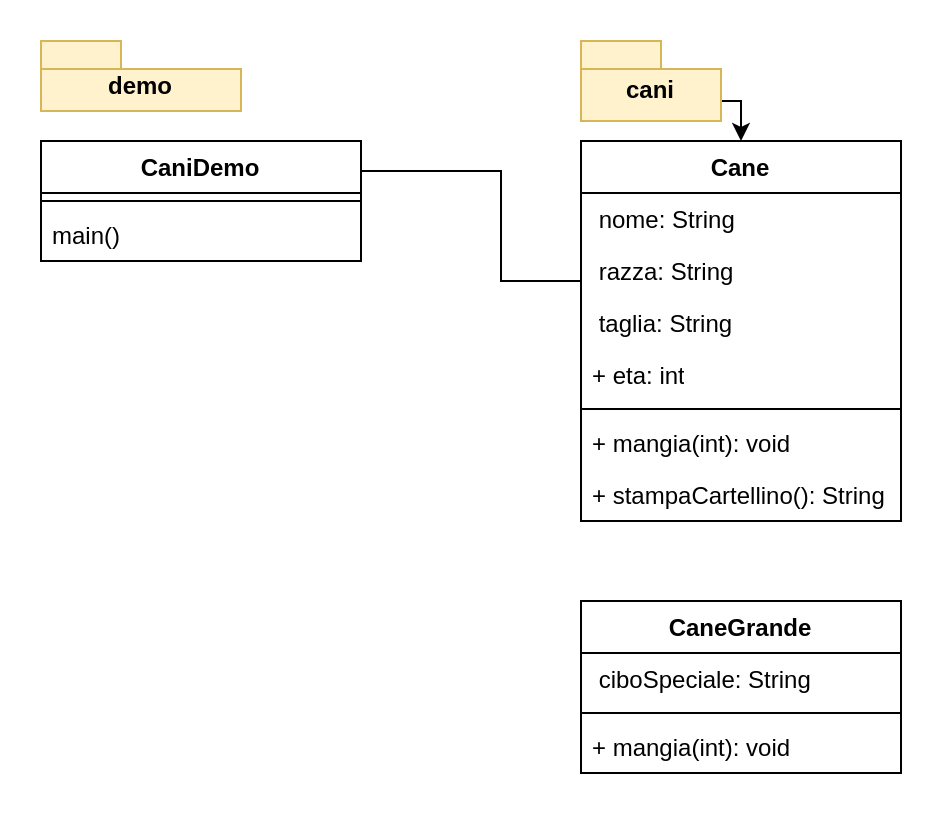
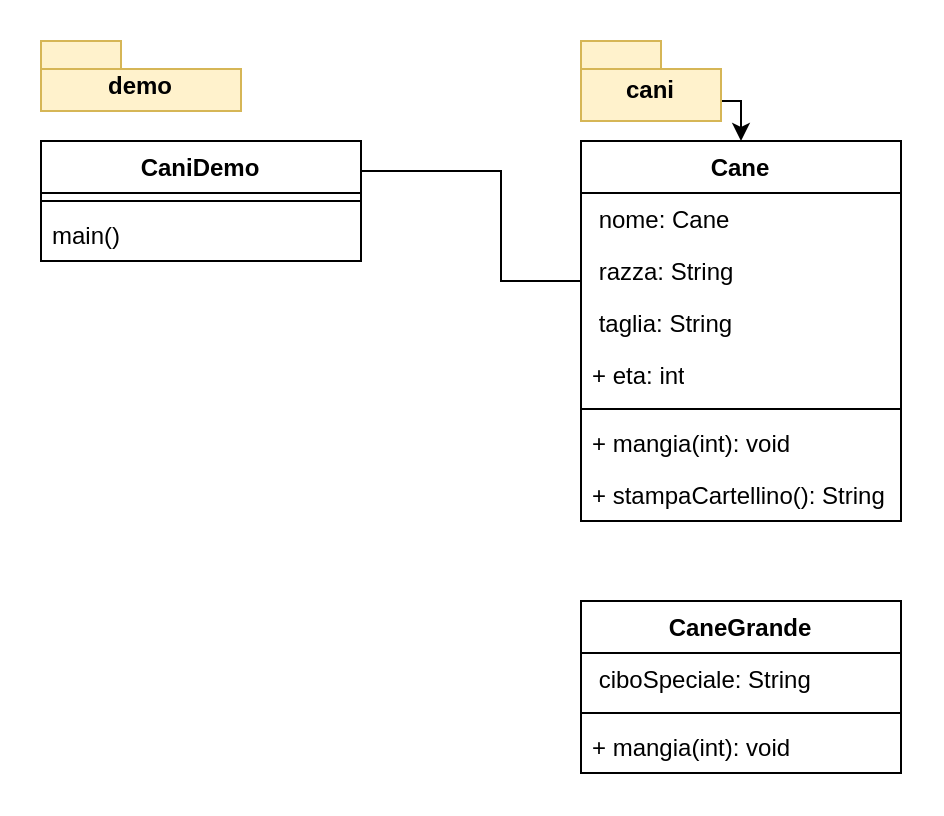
(664, 221) -> (654, 221)
